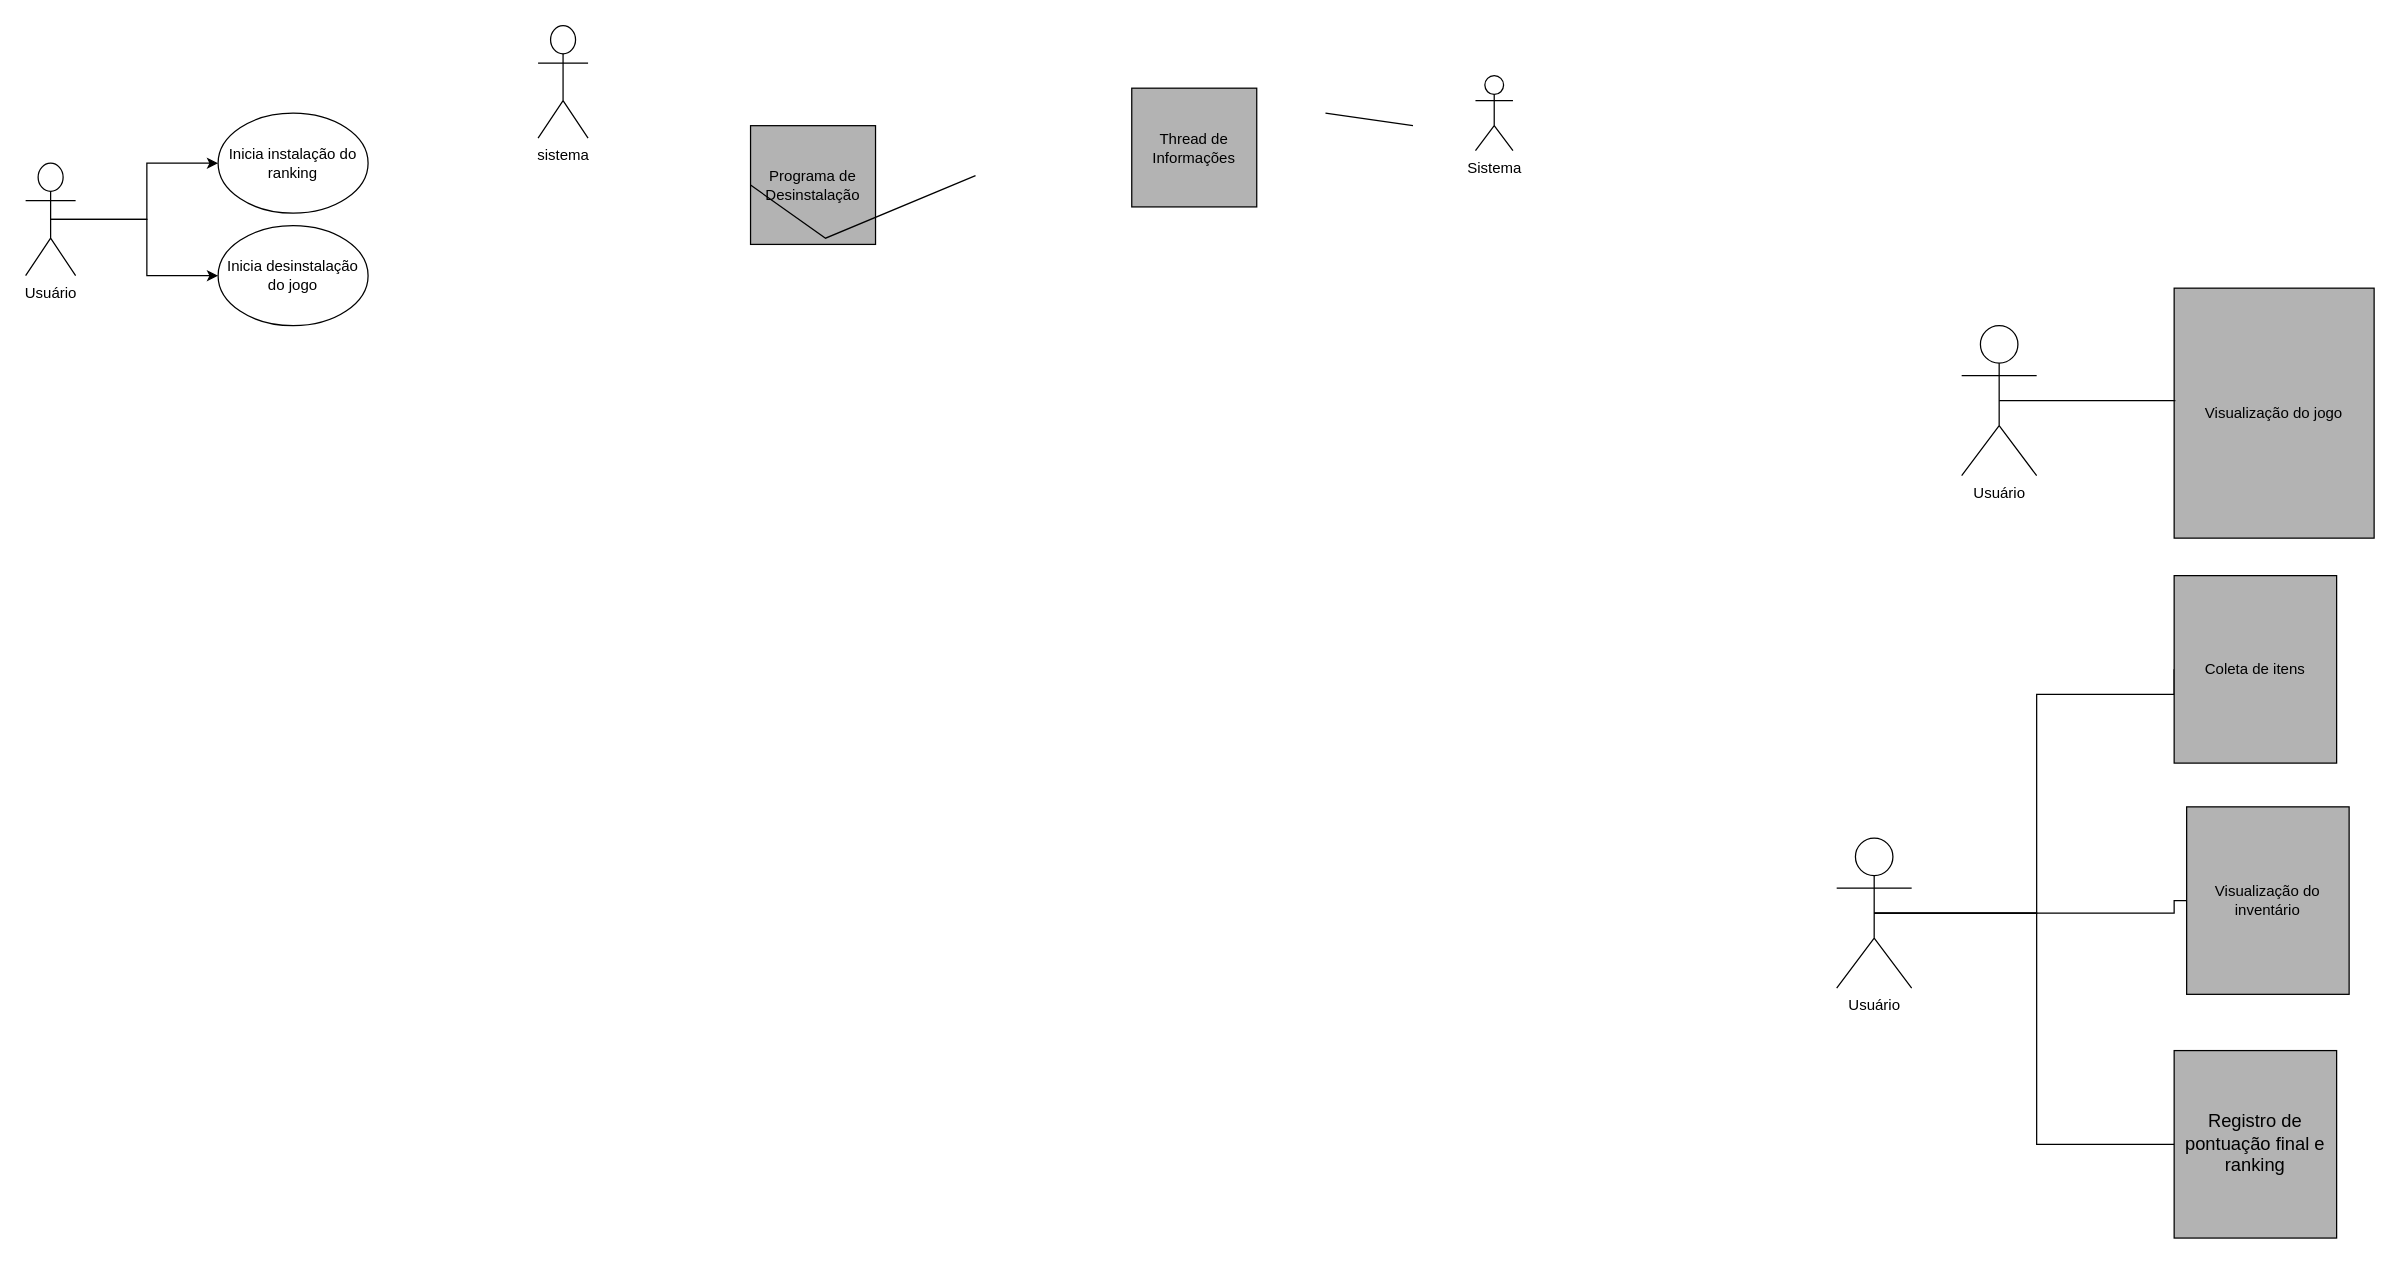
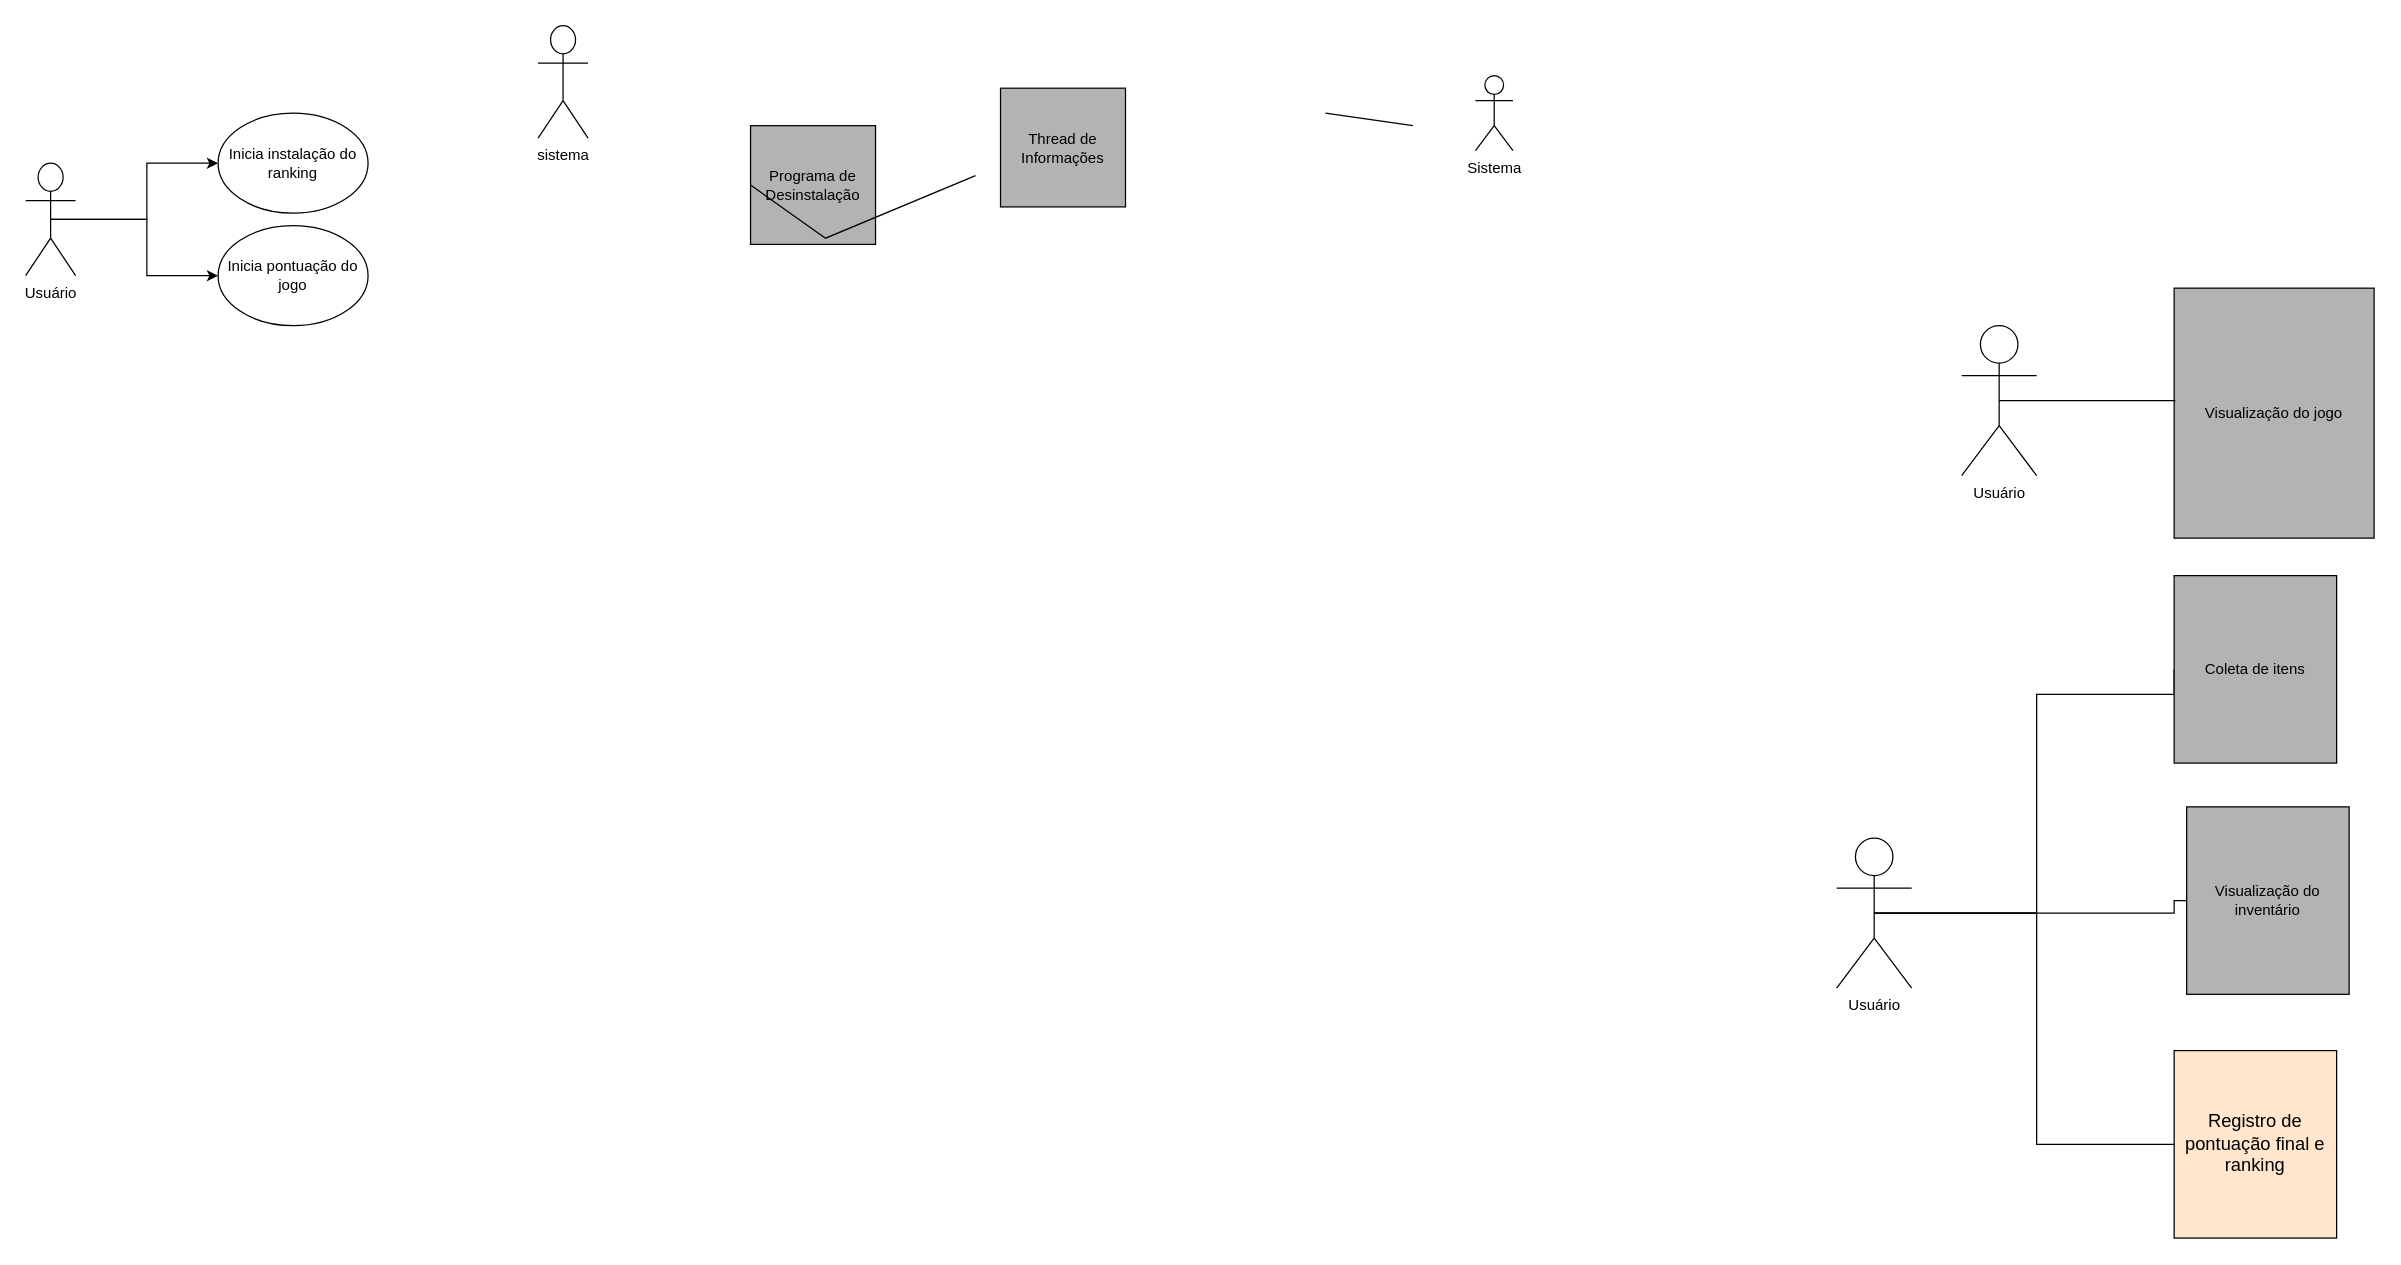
(1194, 148) -> (1063, 148)
(293, 276) -> (293, 276)
(2256, 1144) -> (2256, 1144)
